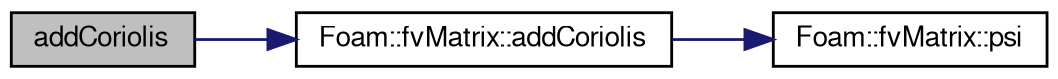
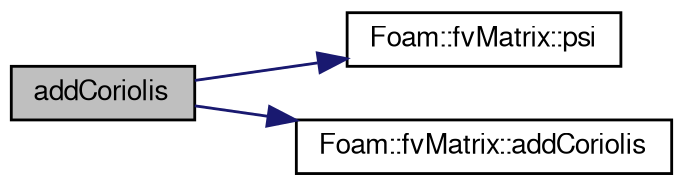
(709, 40) -> (256, 72)
